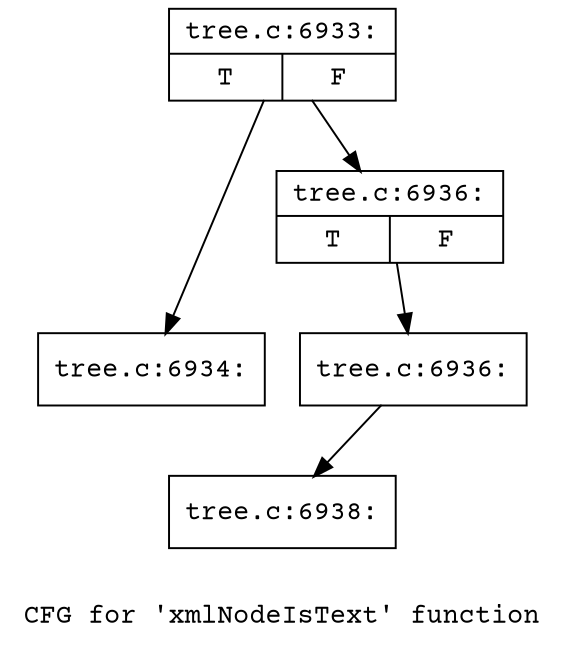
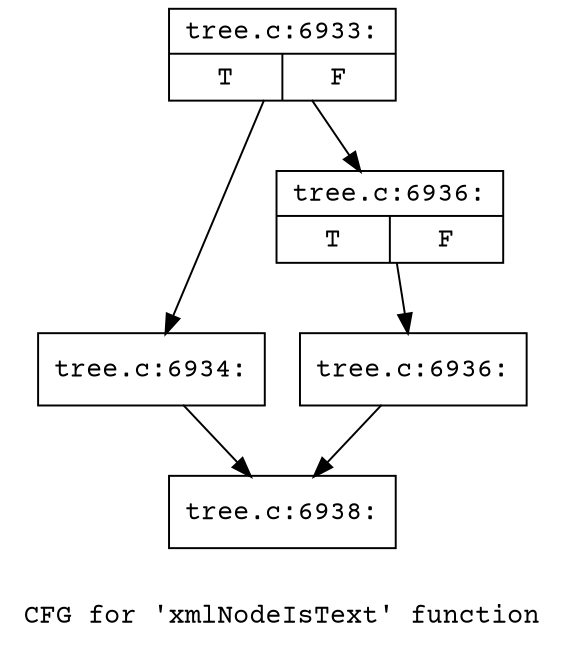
none -> (210, 434)
